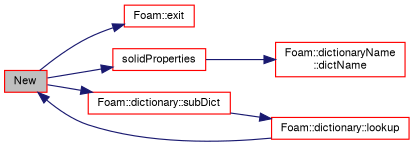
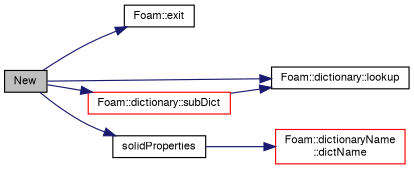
(159, 16) -> (159, 16)
(159, 60) -> (159, 147)
(26, 81) -> (26, 81)
(340, 128) -> (340, 78)
(155, 138) -> (154, 80)
